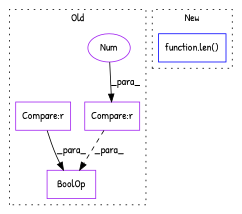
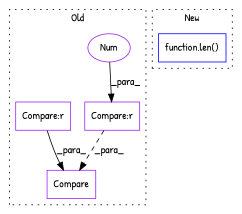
(71, 184) -> (71, 184)
